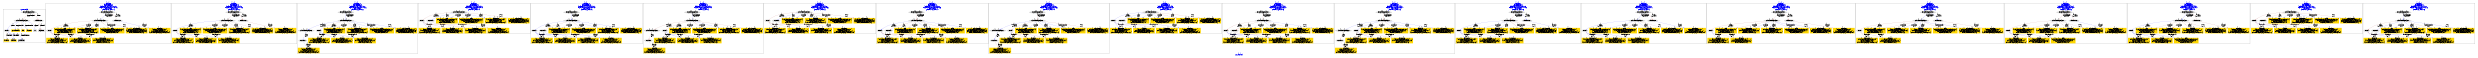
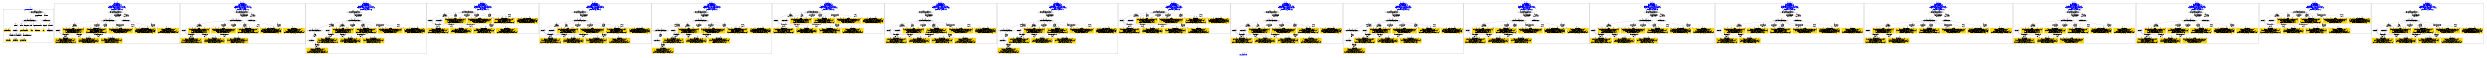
(24, 10) -> (28, 10)
none -> (7, 31)
(35, 31) -> (44, 31)
(21, 41) -> (23, 41)
